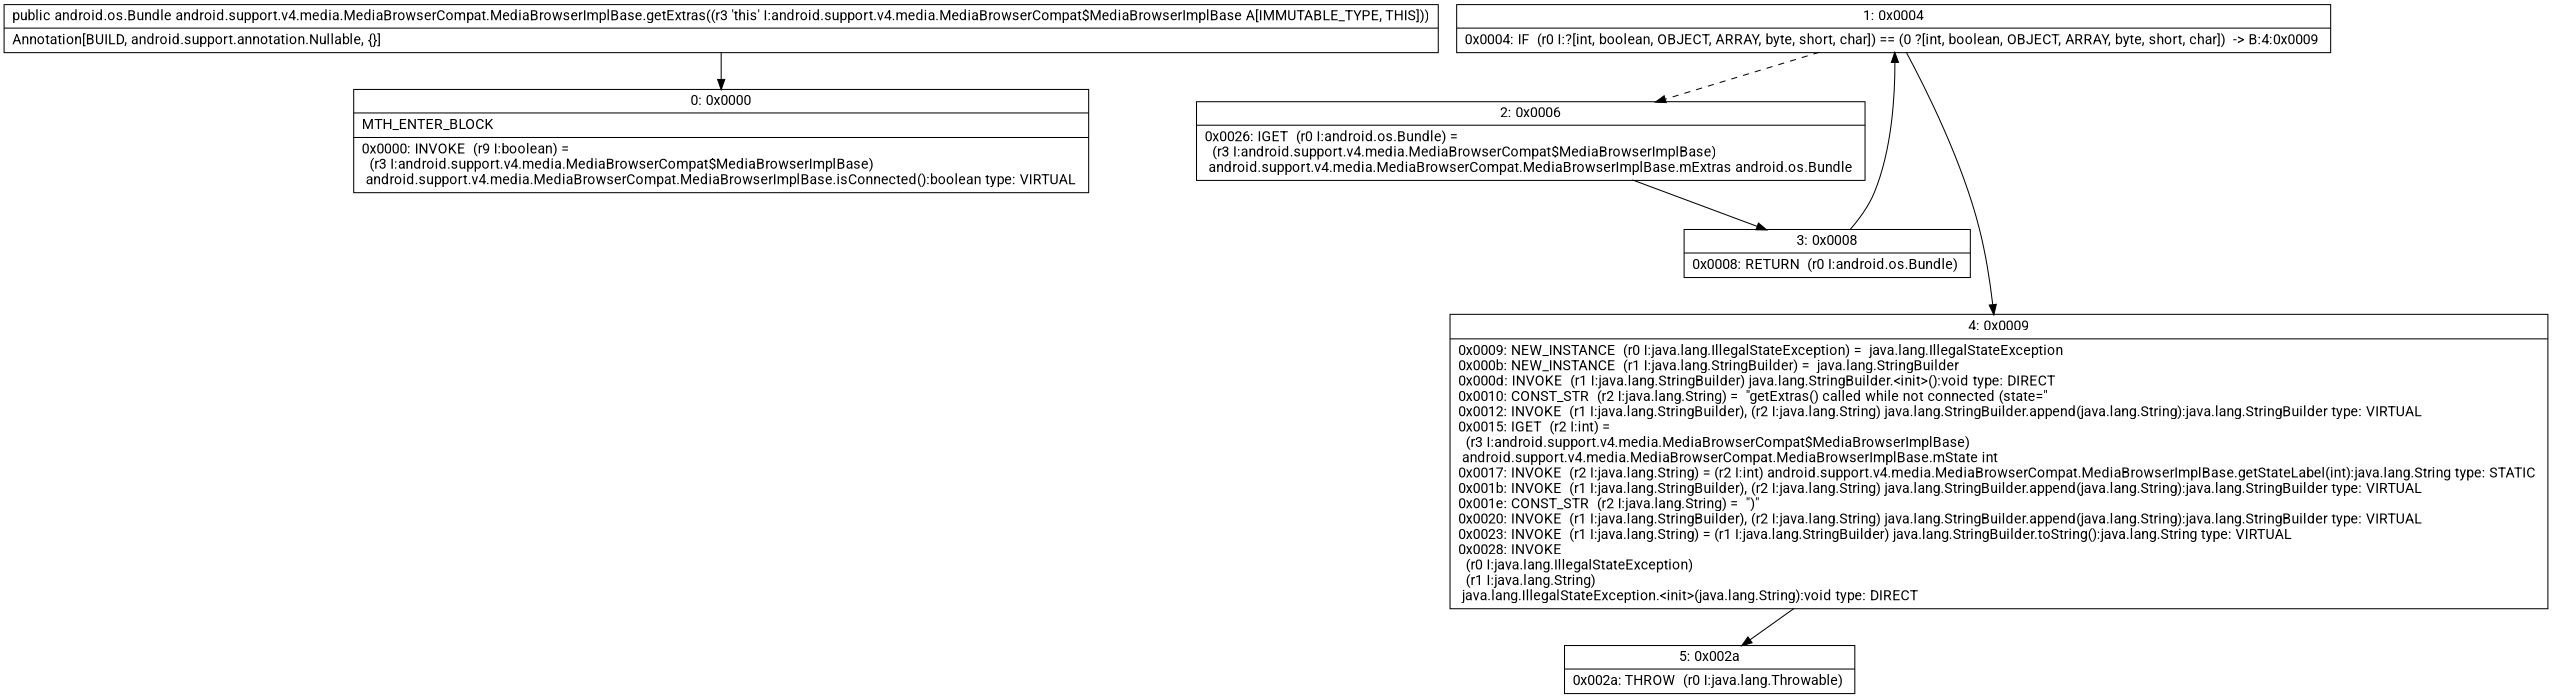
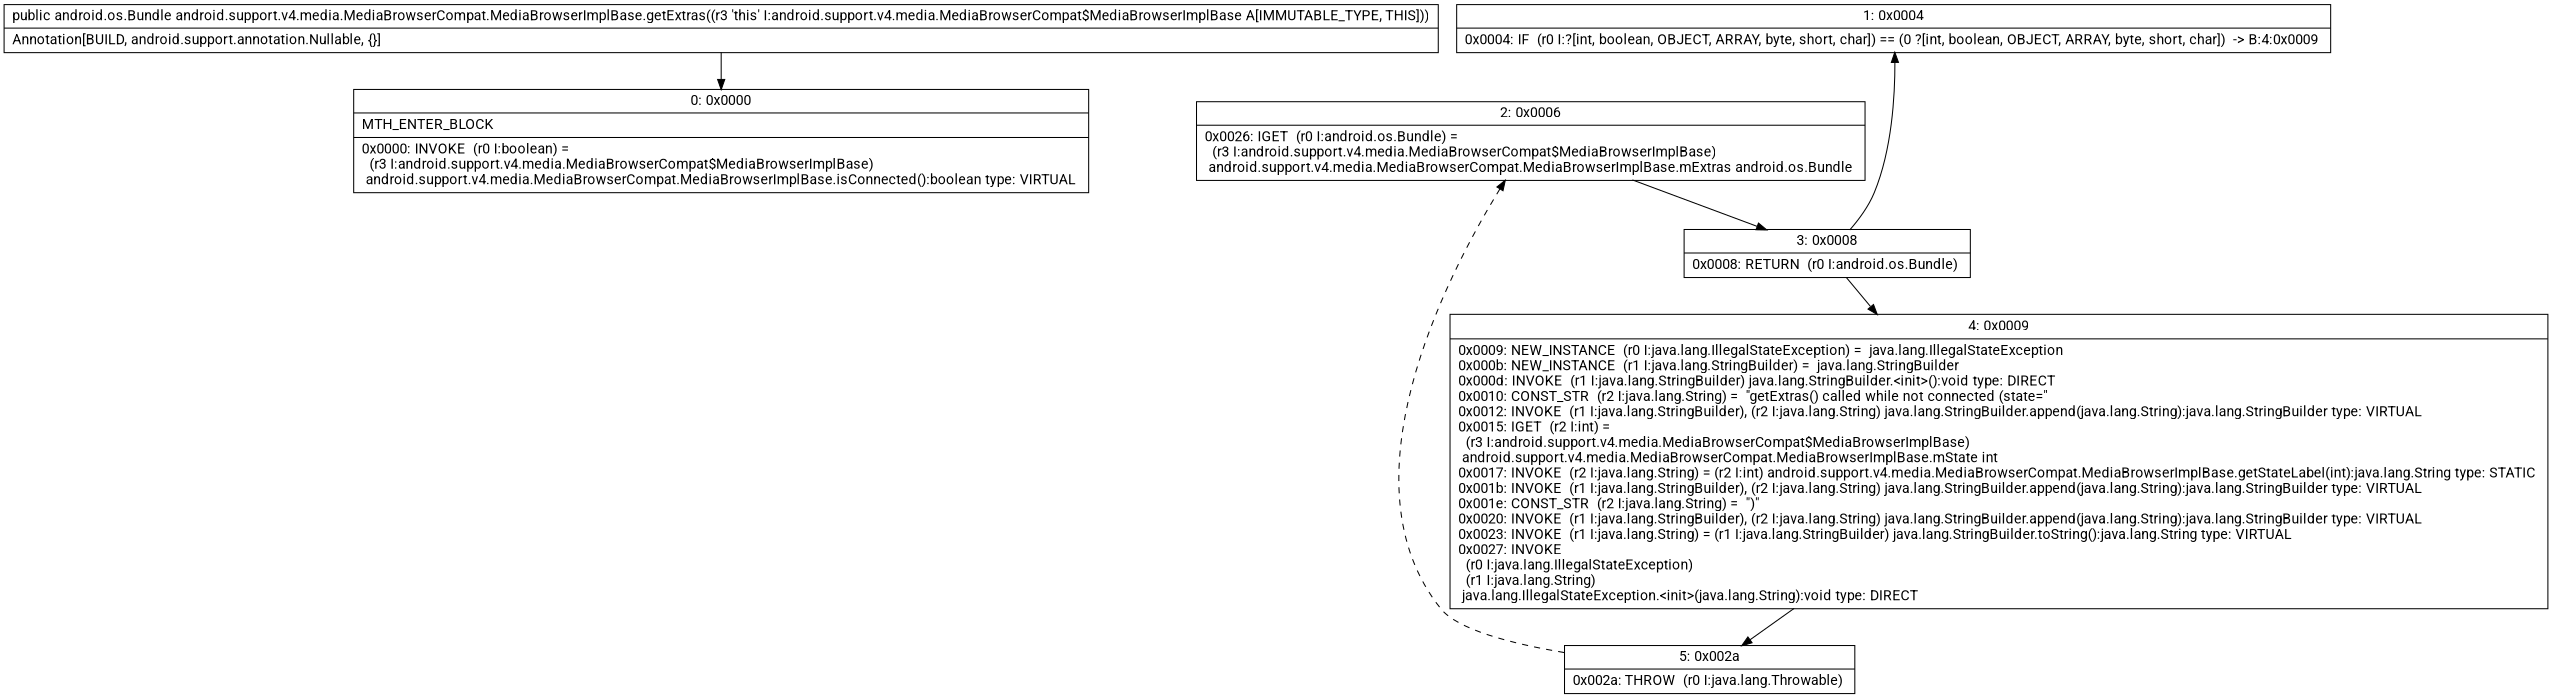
(1742, 76) -> (1401, 459)
(468, 149) -> (468, 149)
(1962, 174) -> (1858, 292)
(1514, 550) -> (1514, 550)
